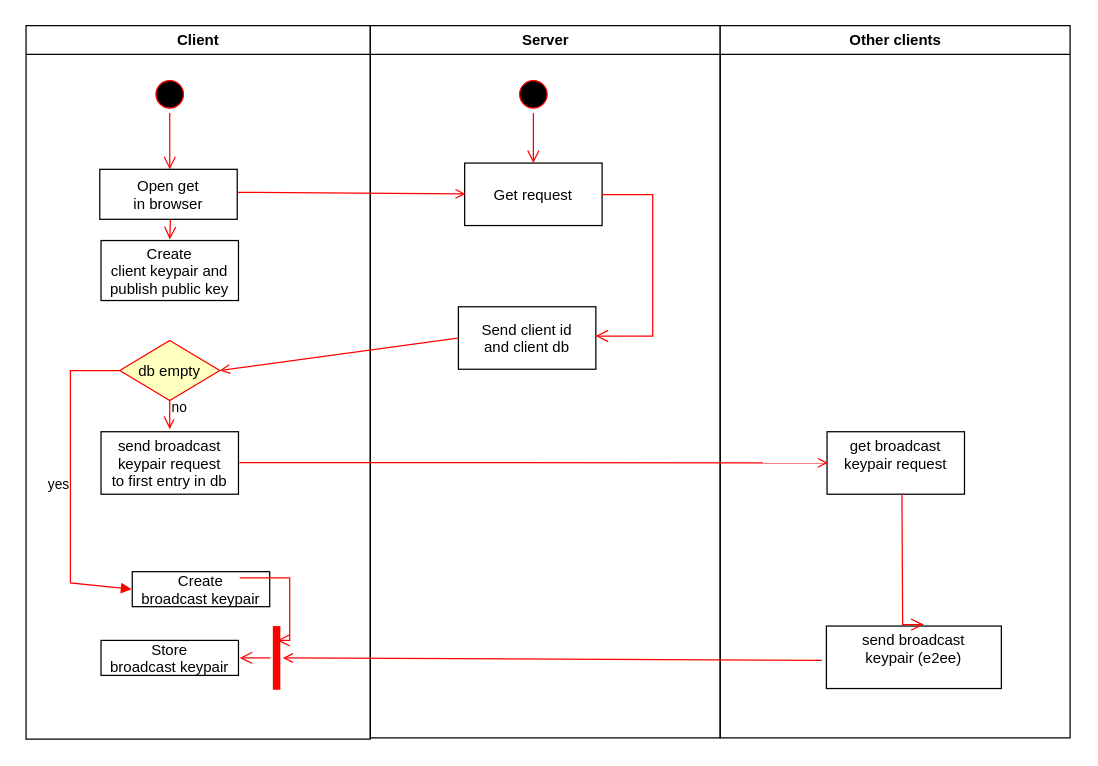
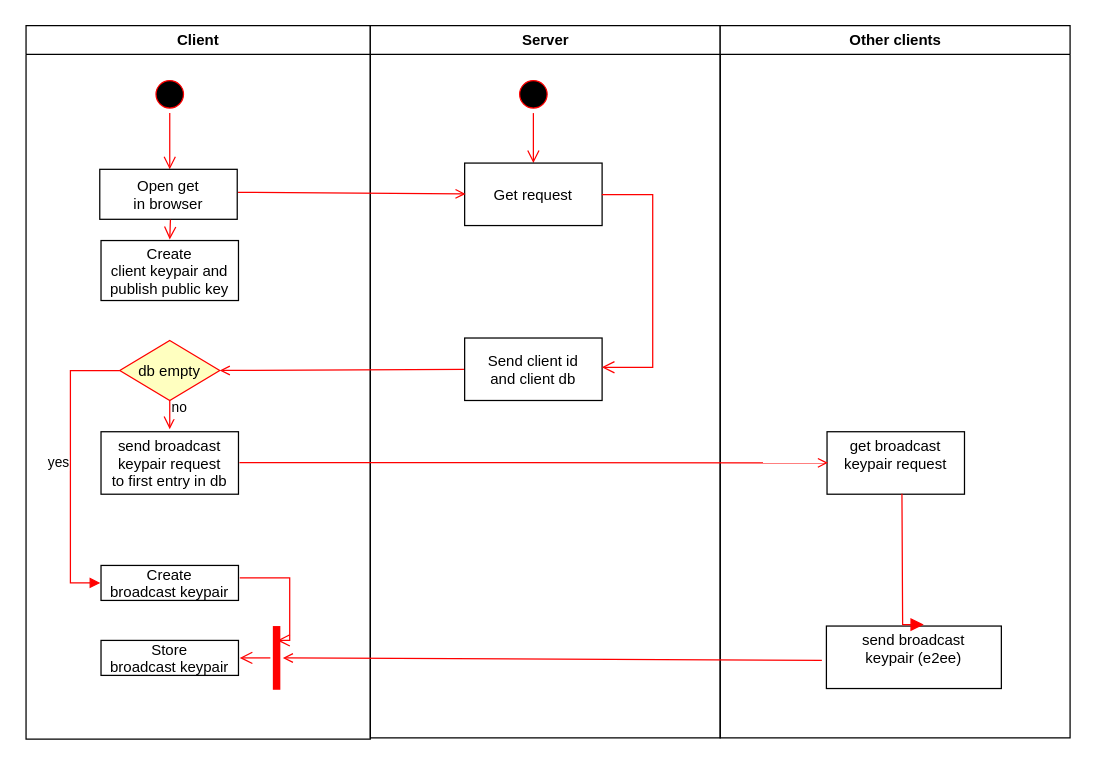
(527, 338) -> (533, 369)
(201, 589) -> (169, 583)
(914, 625) -> (909, 625)
